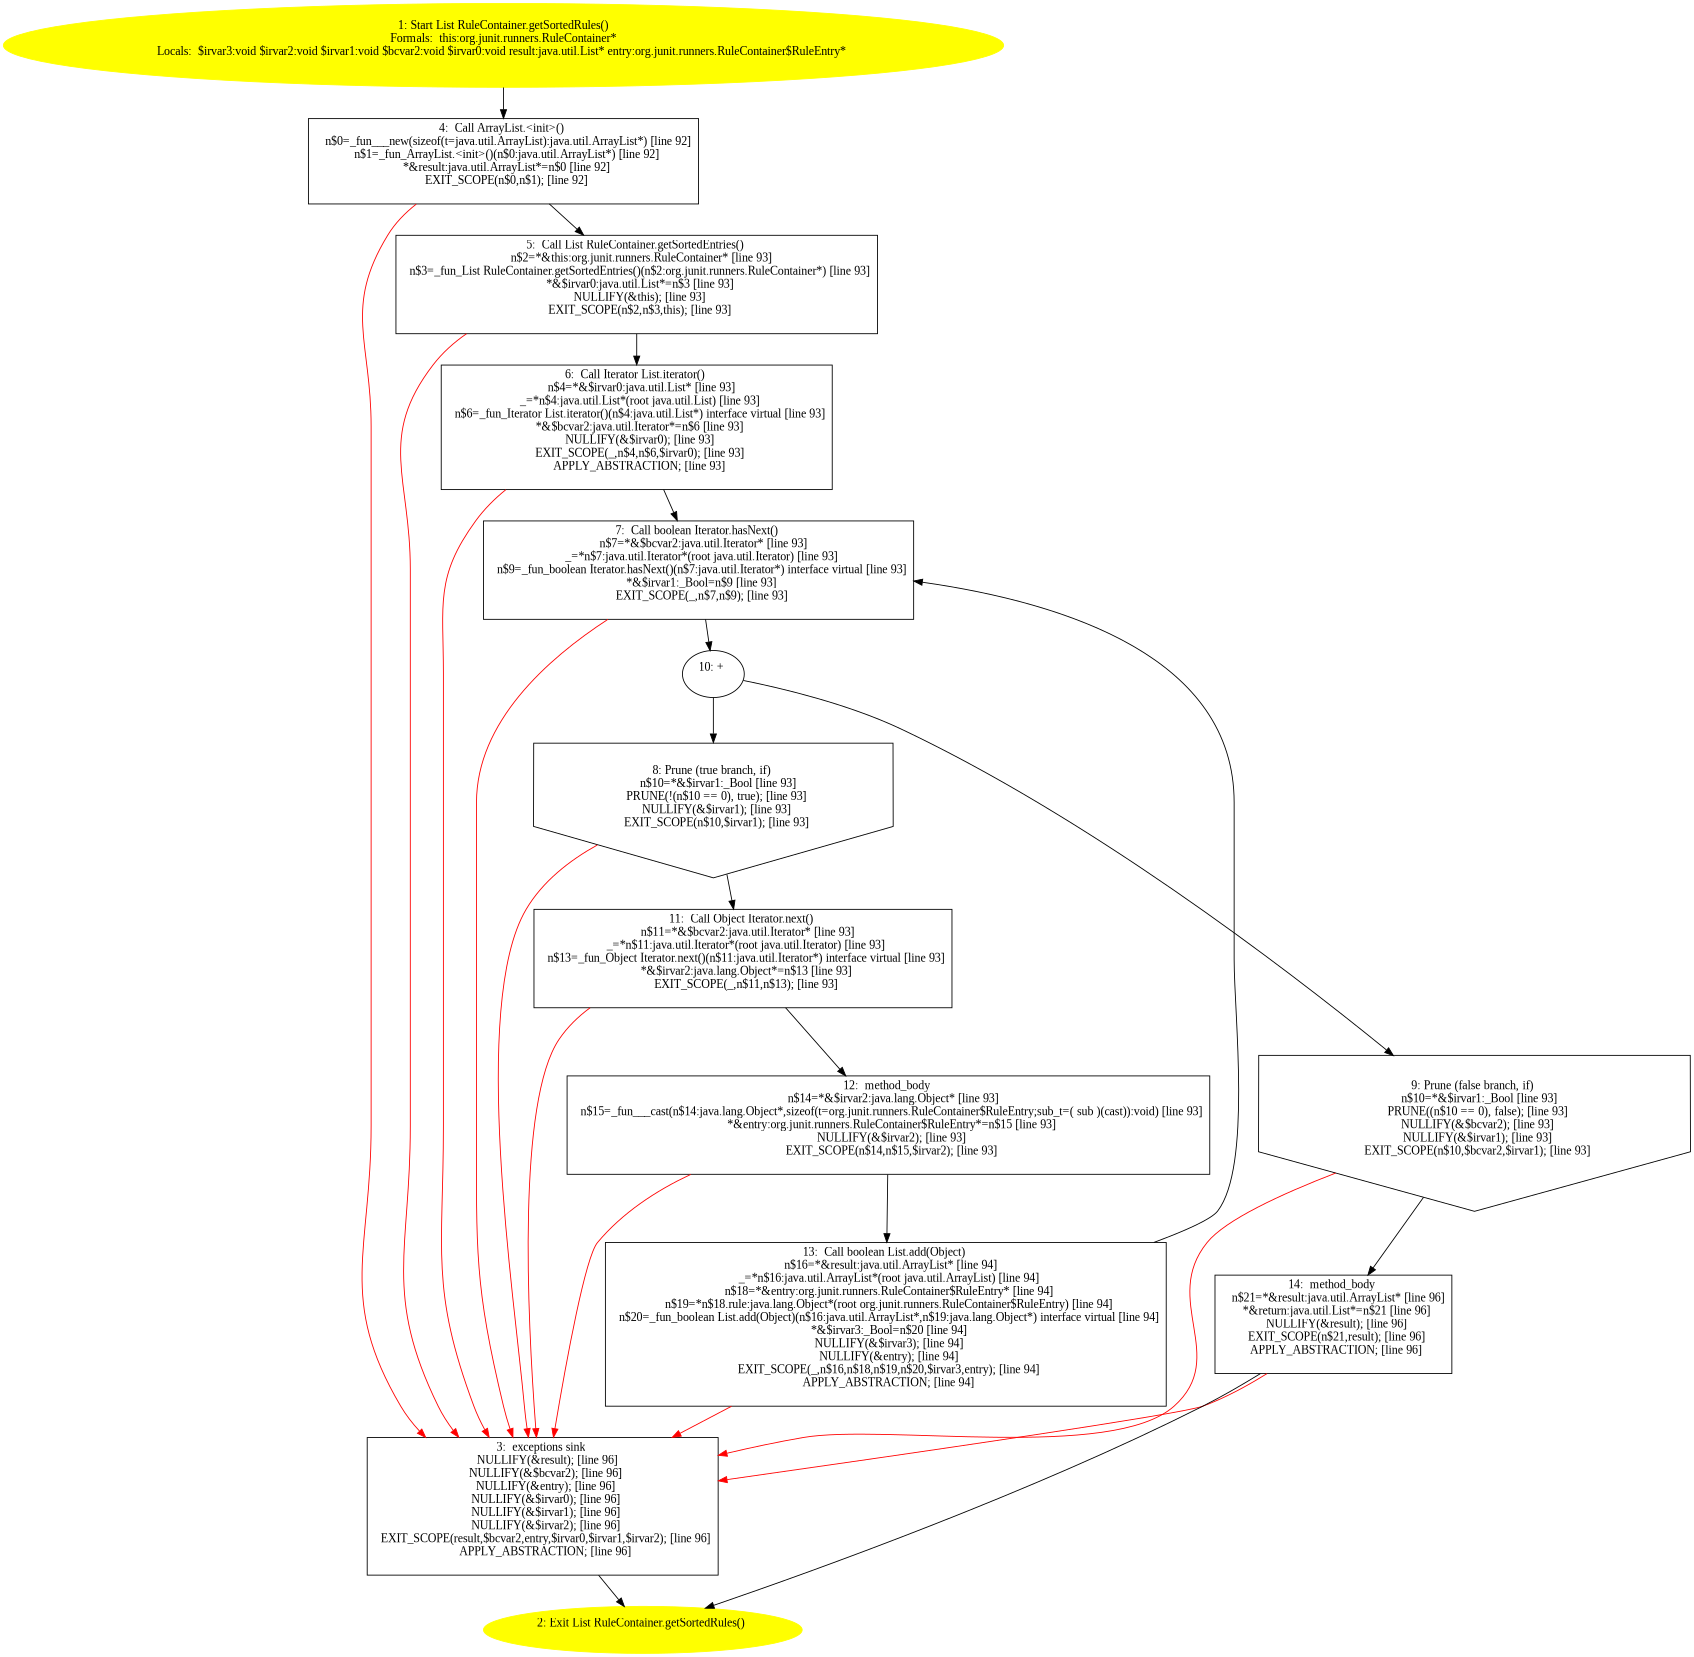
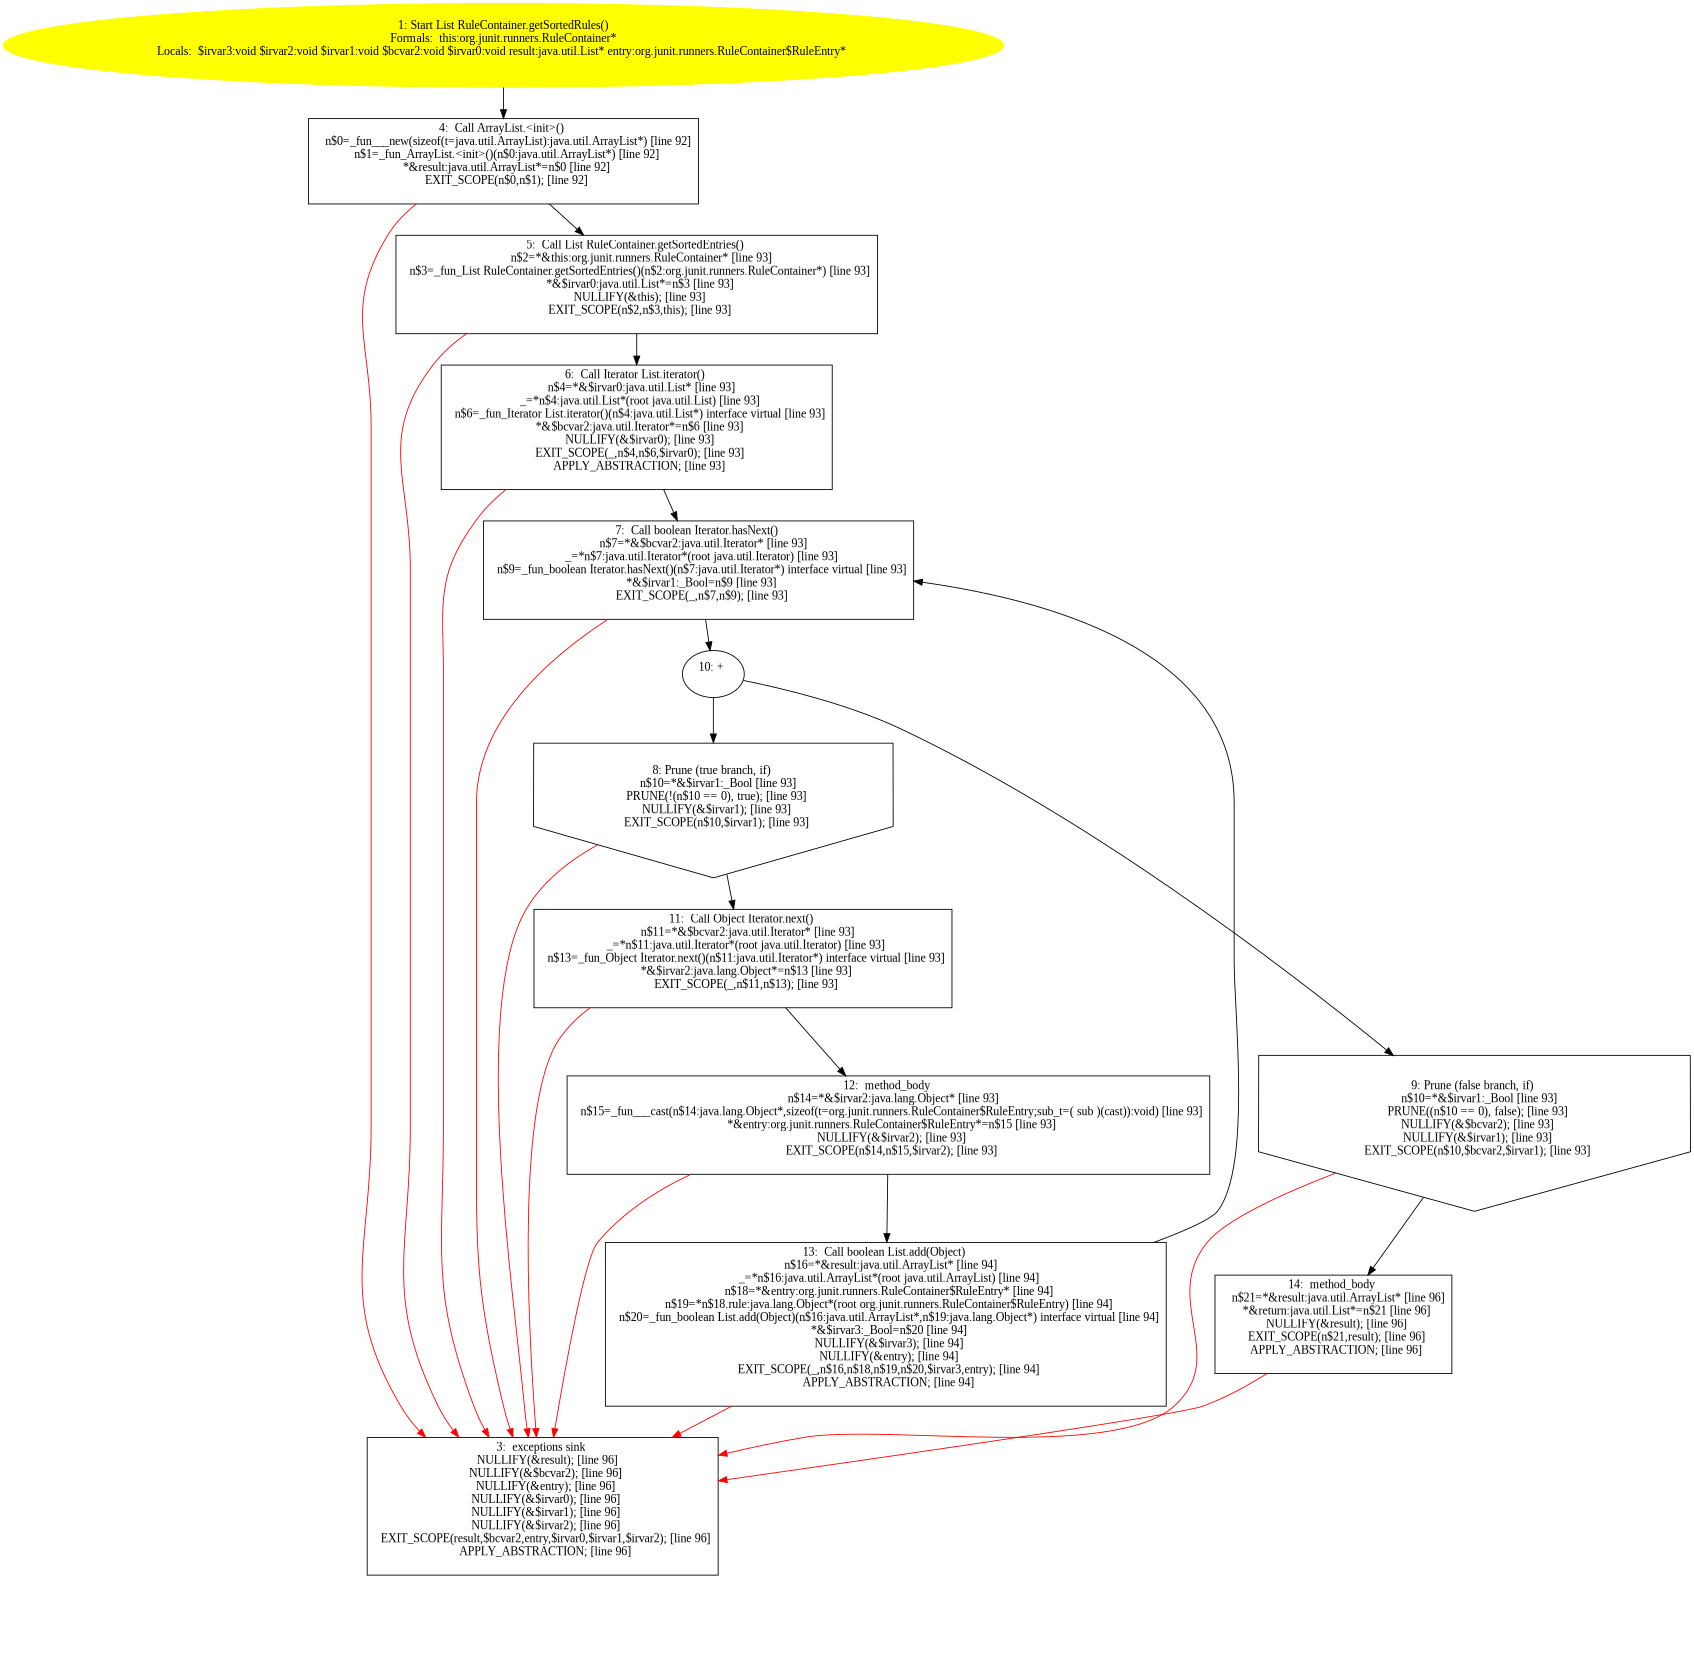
(643, 1630) -> none
